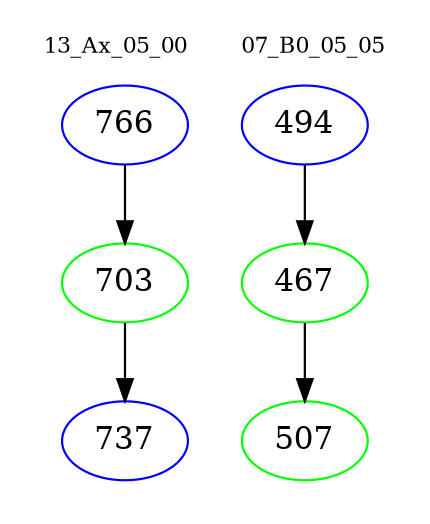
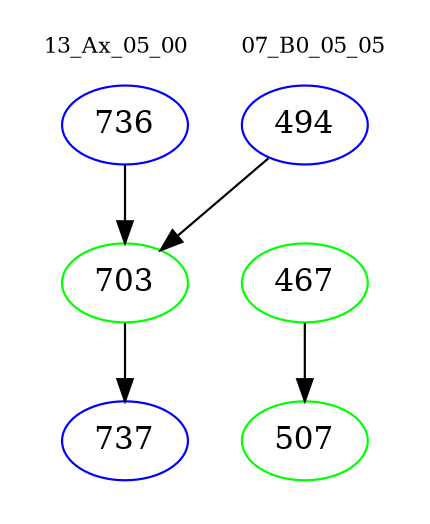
(125, 125) -> (125, 125)
(305, 193) -> (239, 183)
